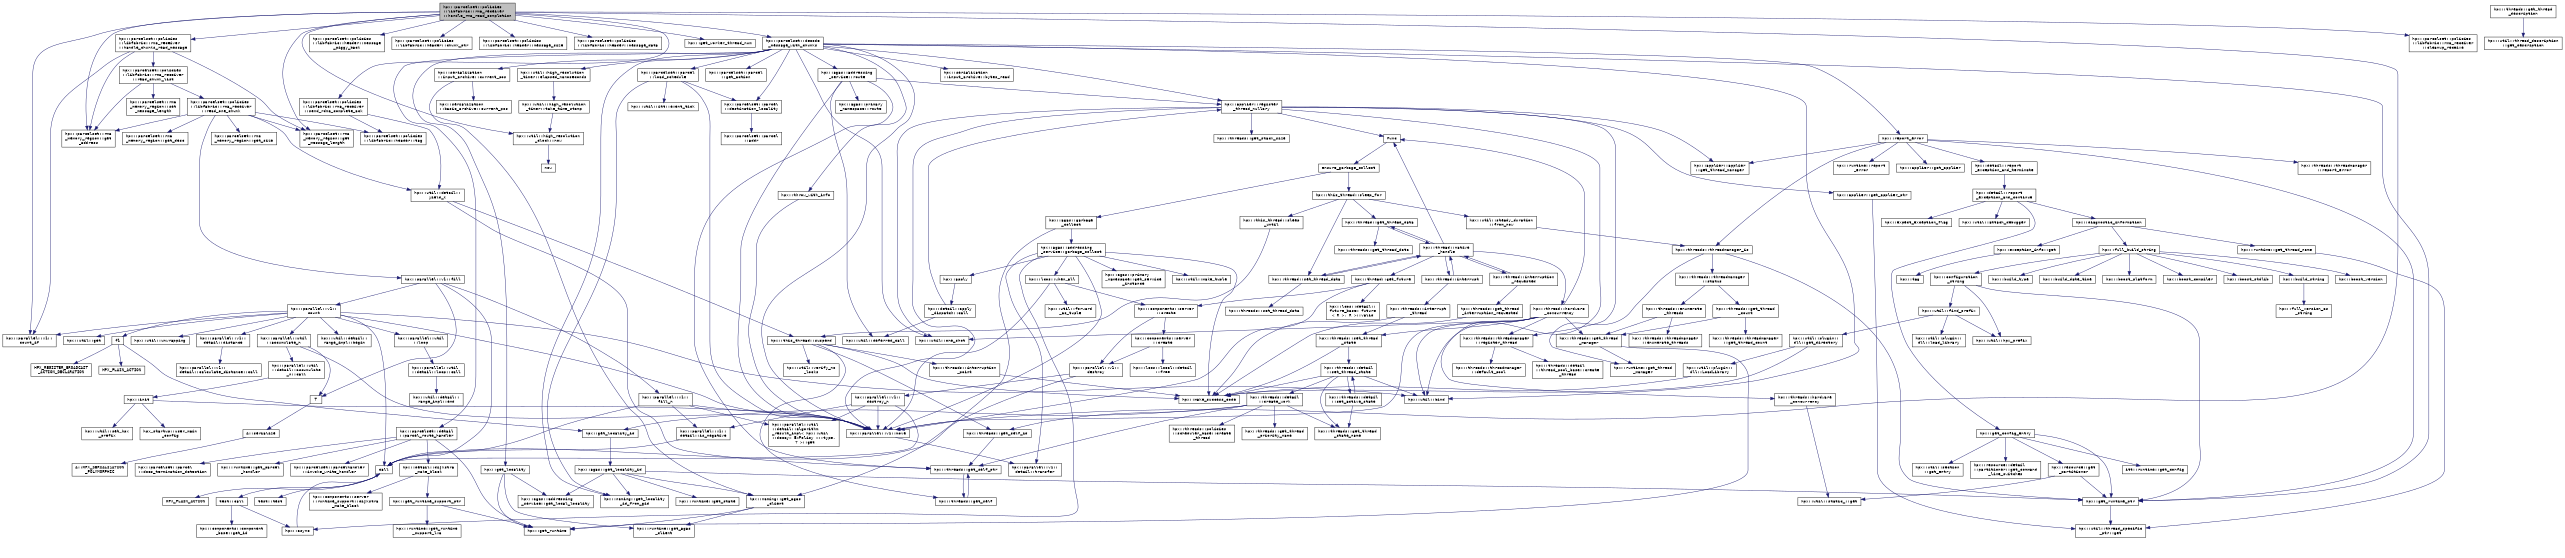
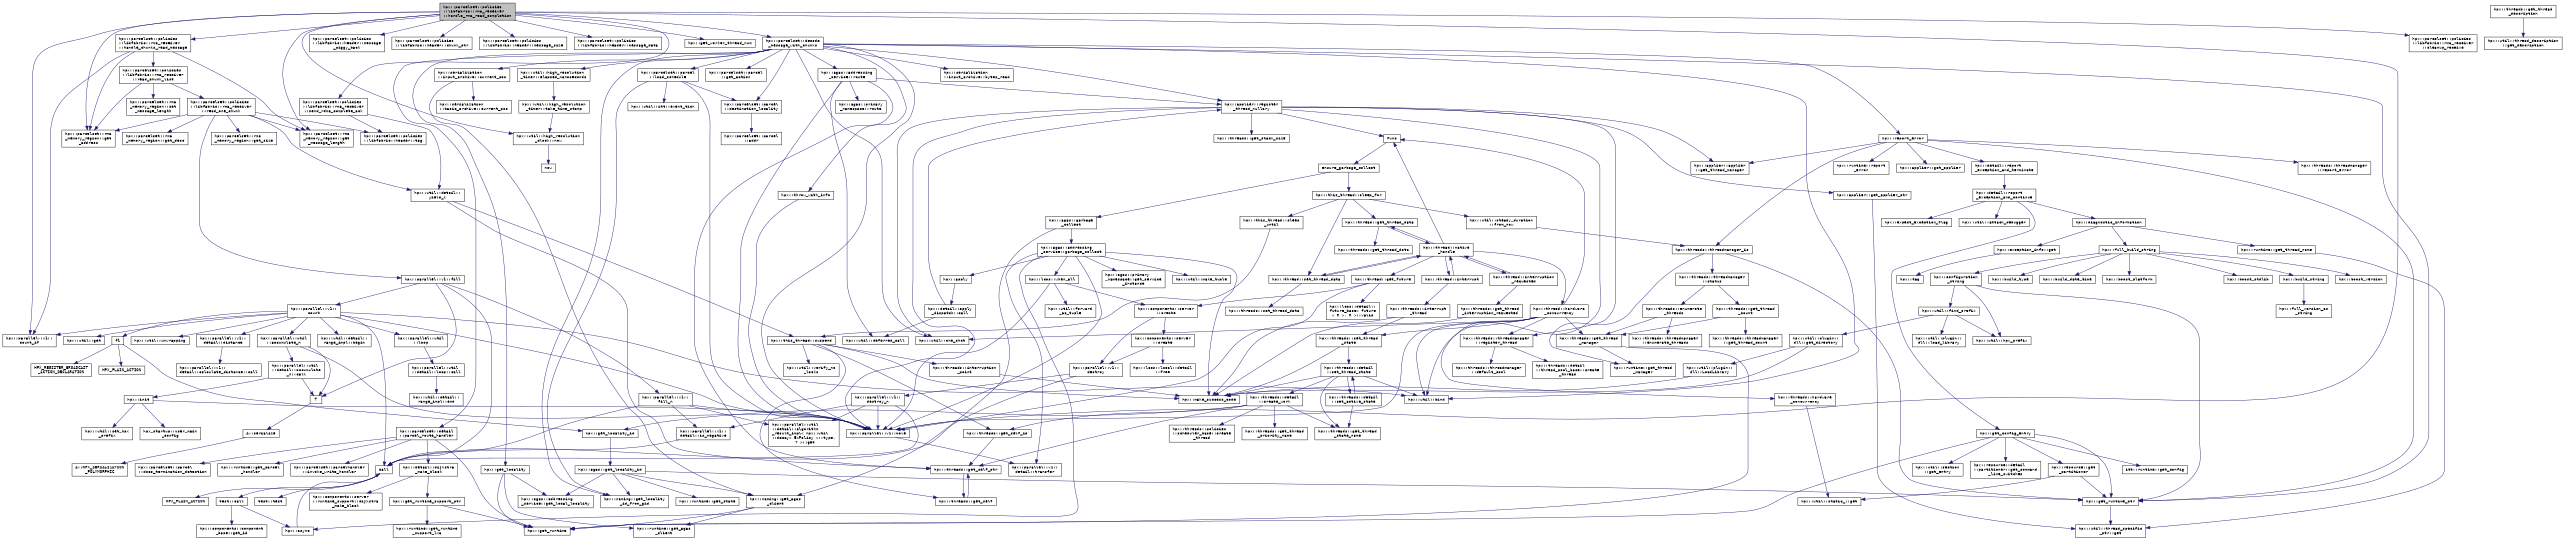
(2190, 279) -> none
none -> (307, 385)
none -> (1288, 520)
